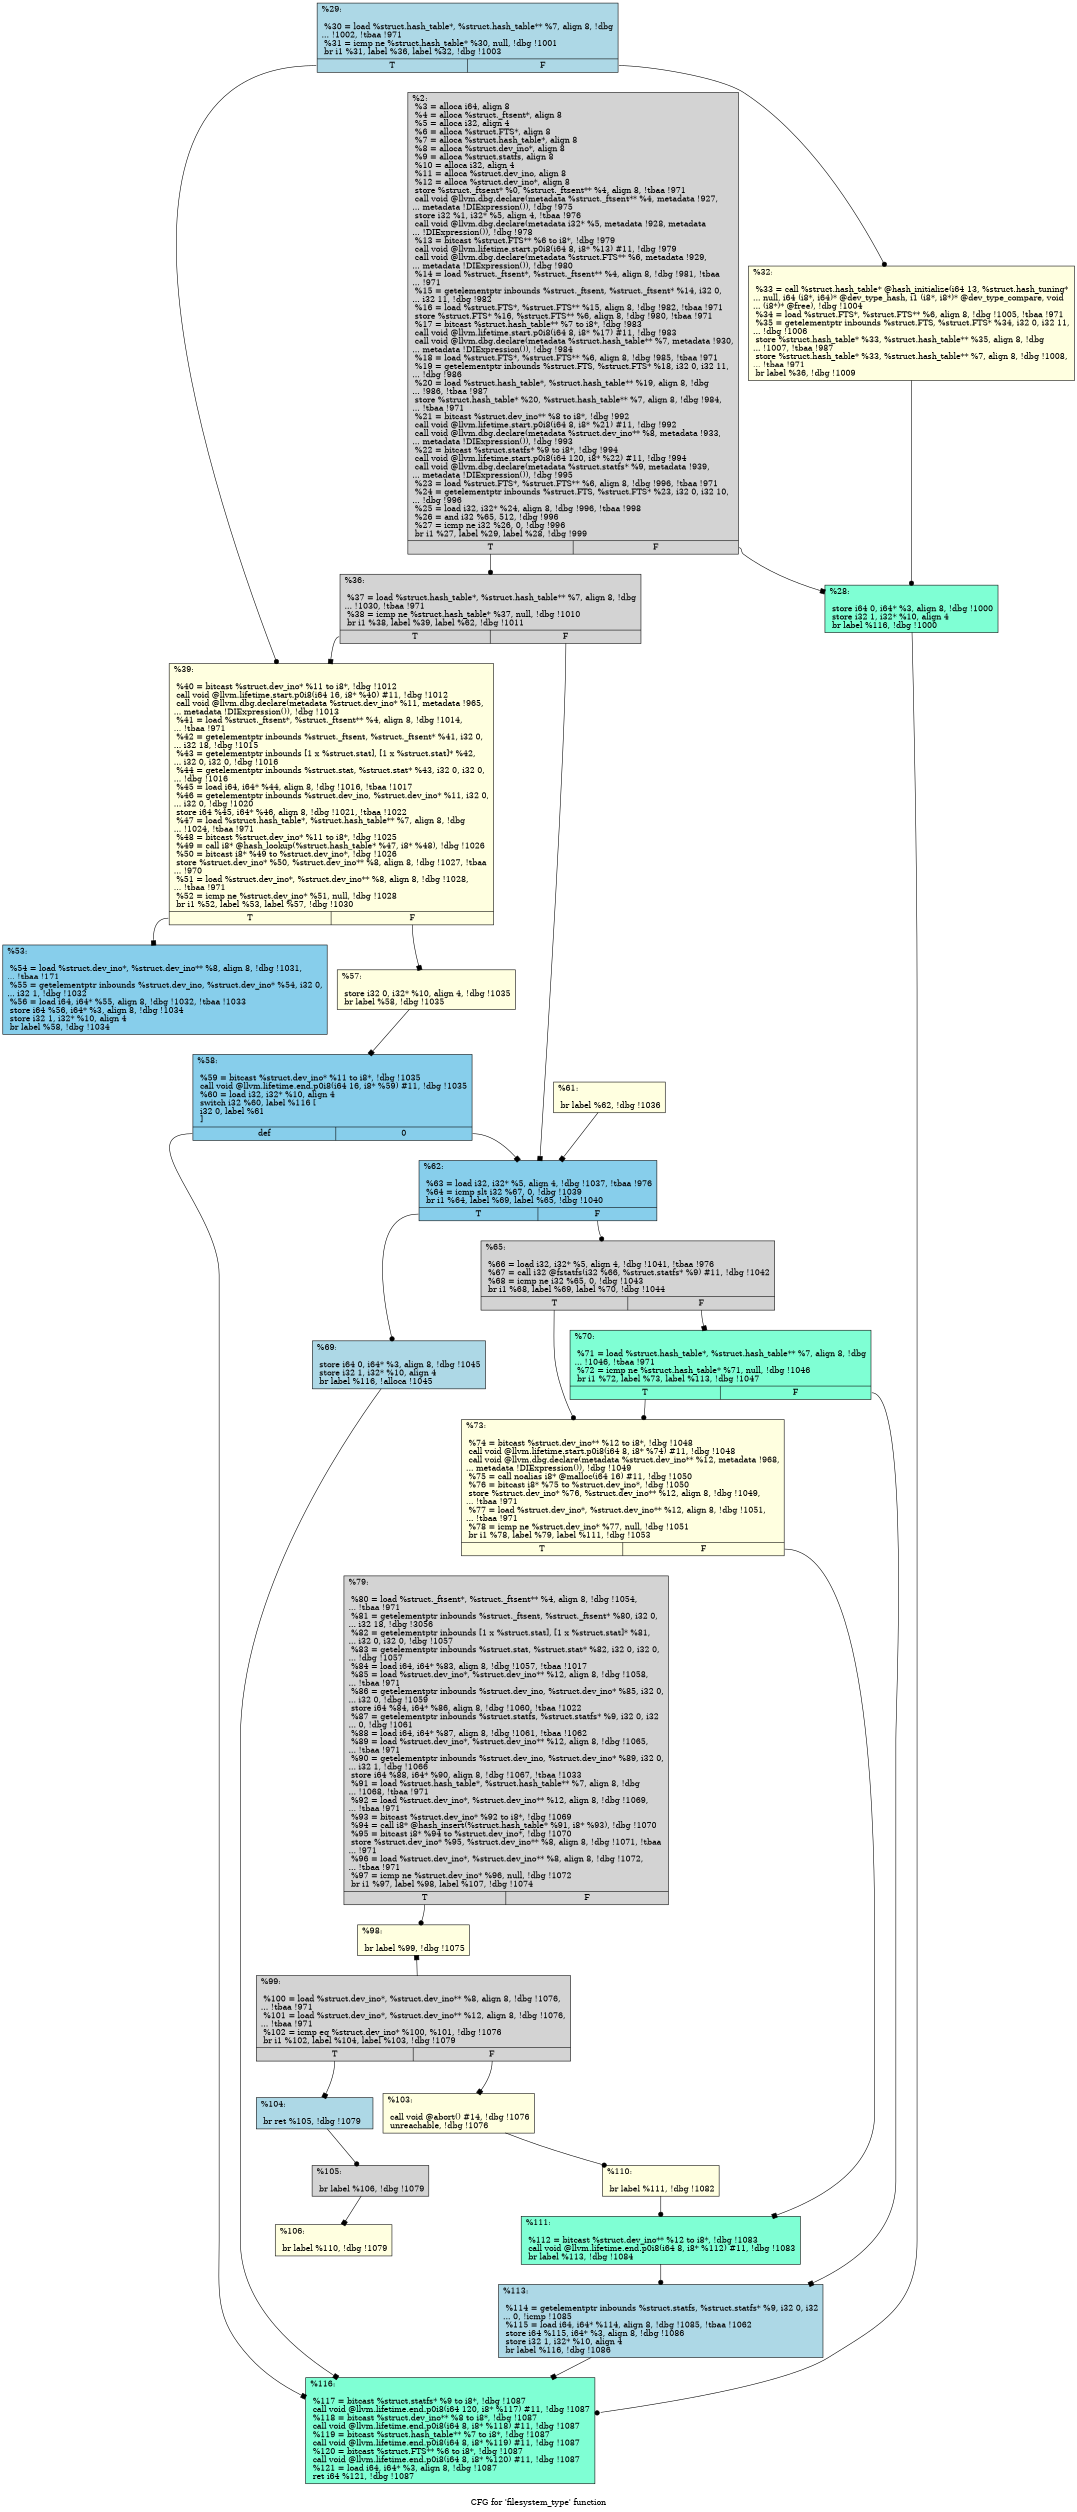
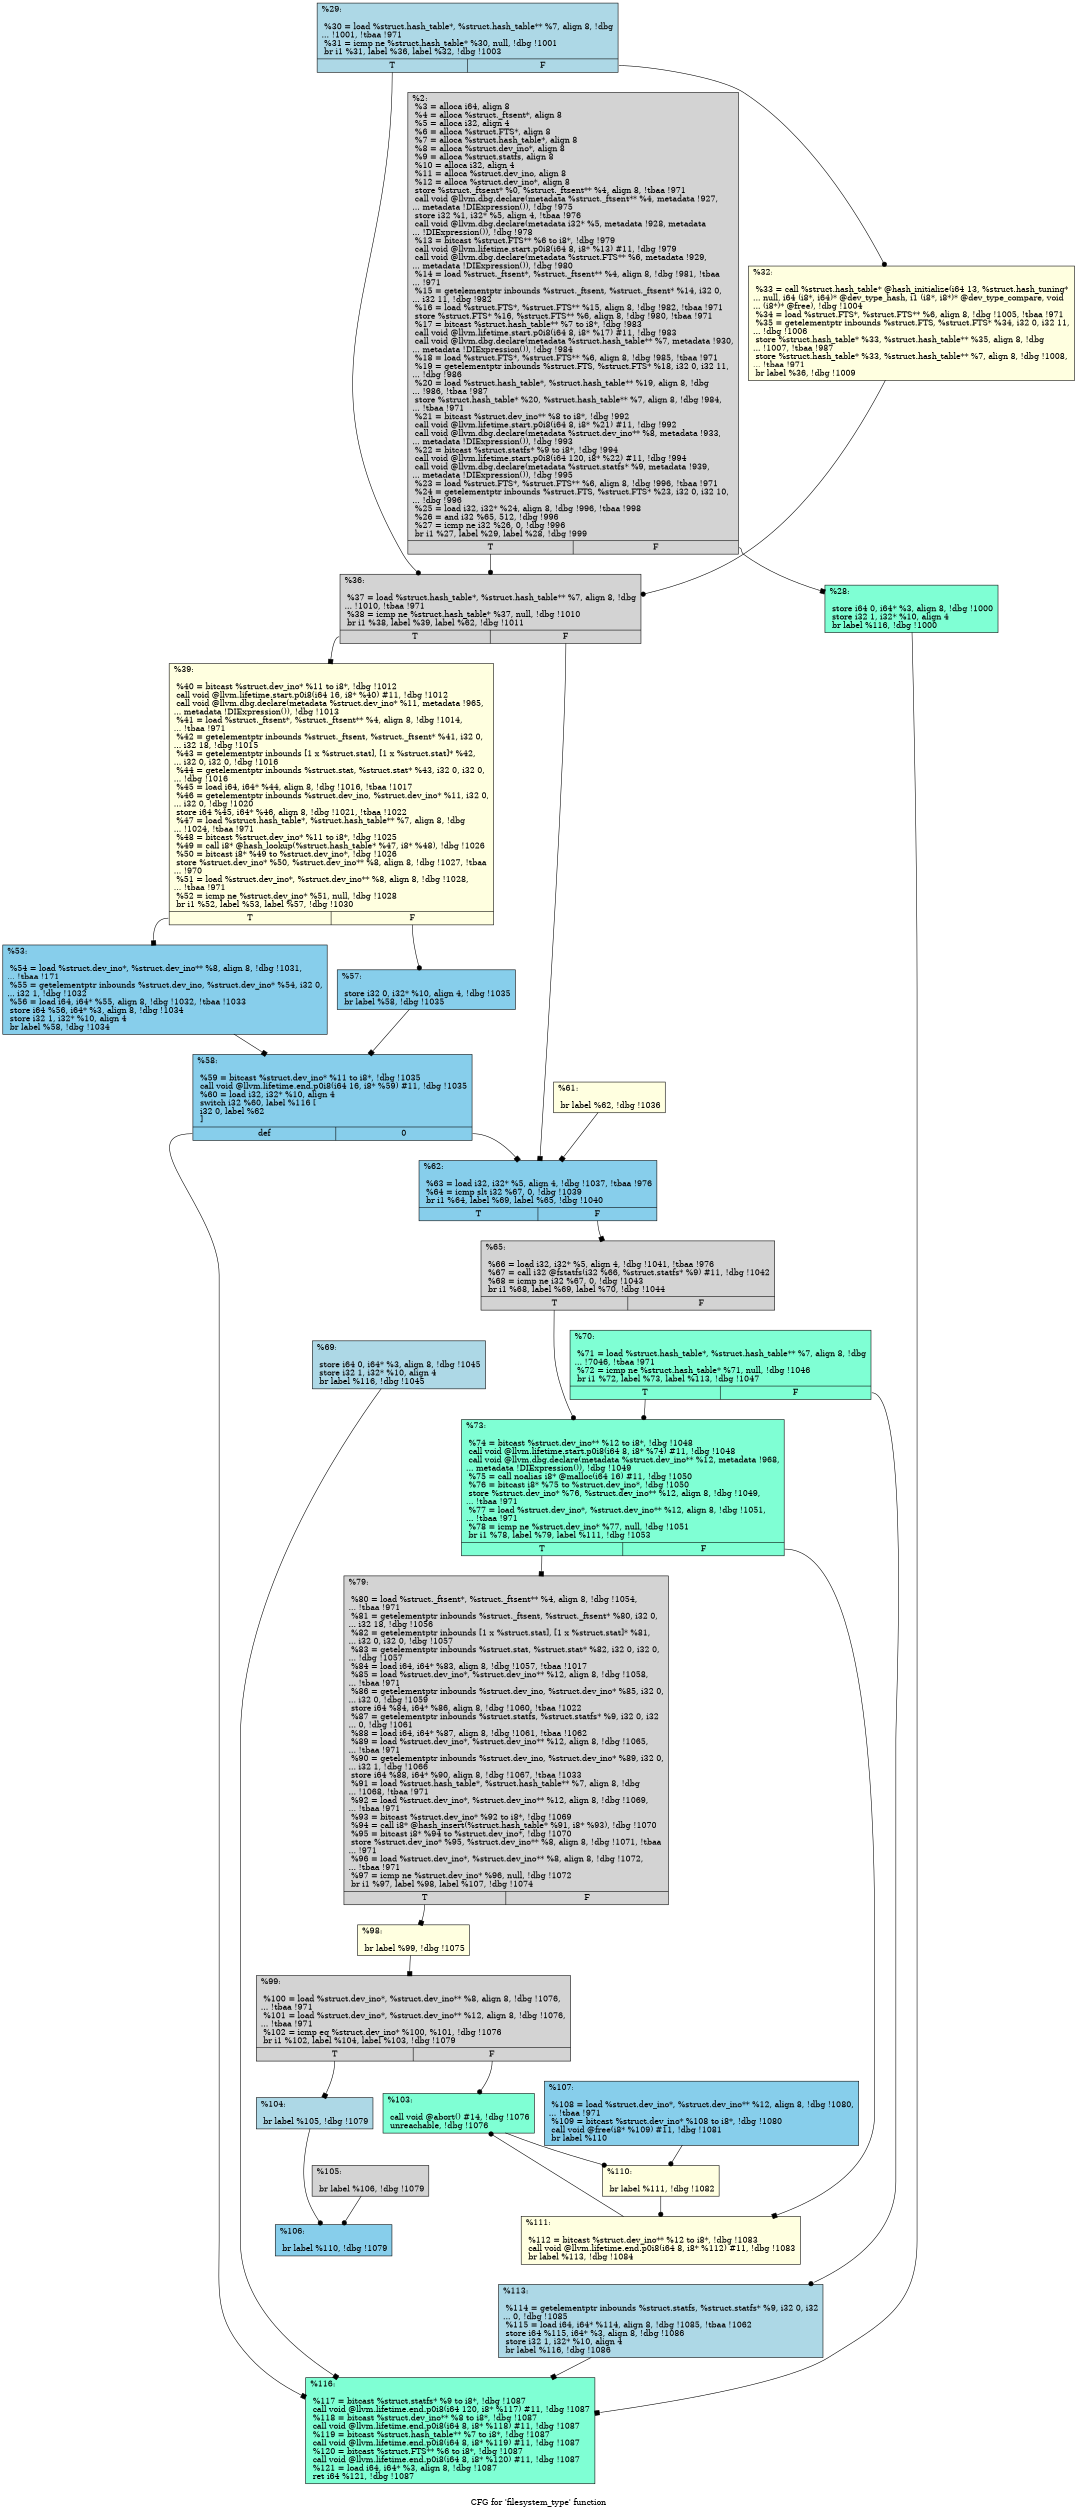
(362, 35) -> (362, 35)
(184, 330) -> (357, 328)
(911, 481) -> (790, 516)
(385, 606) -> (385, 606)
(414, 946) -> (414, 946)
(426, 990) -> (426, 990)
none -> (248, 1043)
(231, 1112) -> (231, 1112)
(598, 1228) -> (598, 1228)
(383, 1266) -> none
(564, 1281) -> (564, 1281)
(702, 1318) -> none
(615, 1362) -> (615, 1362)
(375, 1382) -> (371, 1382)
(623, 1488) -> (623, 1488)
none -> (542, 1563)
(391, 1625) -> (391, 1625)
(917, 1632) -> (917, 1632)
(896, 1853) -> (896, 1853)
(424, 1913) -> (424, 1913)
(417, 1968) -> (410, 1963)
(489, 2076) -> (489, 2076)
(459, 2113) -> (459, 2113)
none -> (702, 2113)
(311, 2122) -> (315, 2122)
(341, 2145) -> (304, 2176)
(353, 2208) -> (353, 2208)
(334, 2240) -> (334, 2240)
(661, 2240) -> (661, 2240)
(661, 2272) -> (558, 2176)
(538, 2317) -> (535, 2317)
